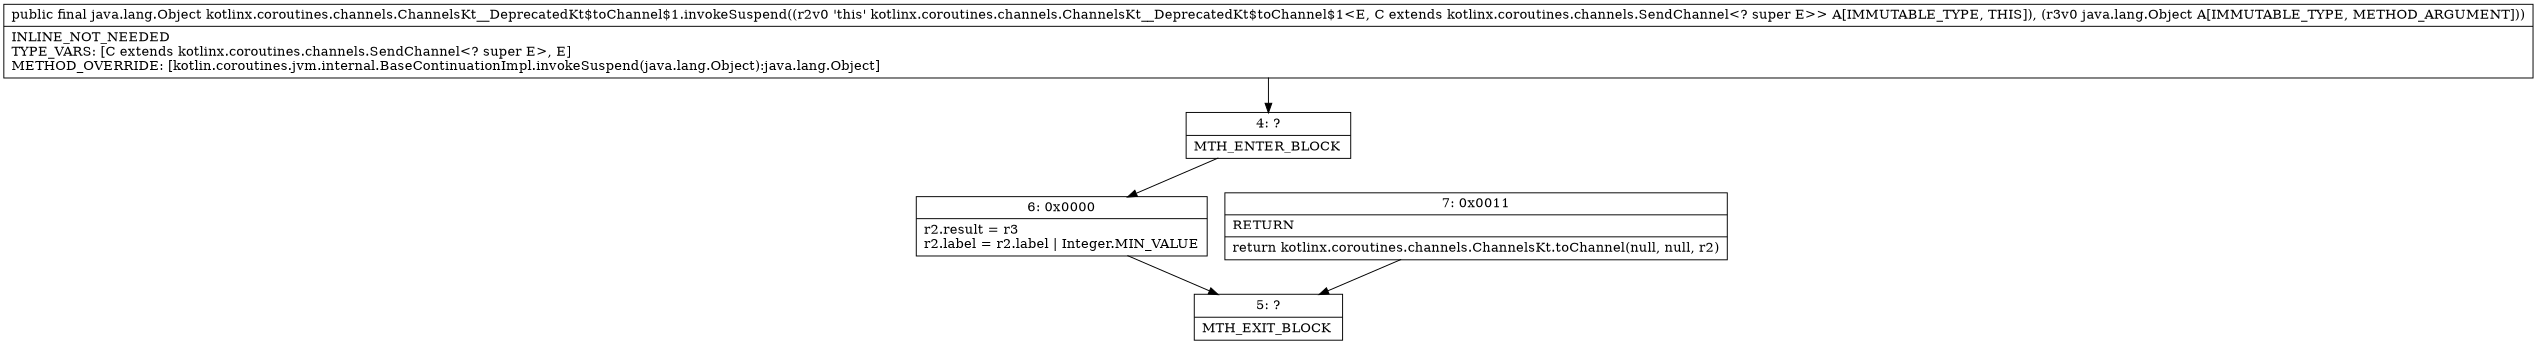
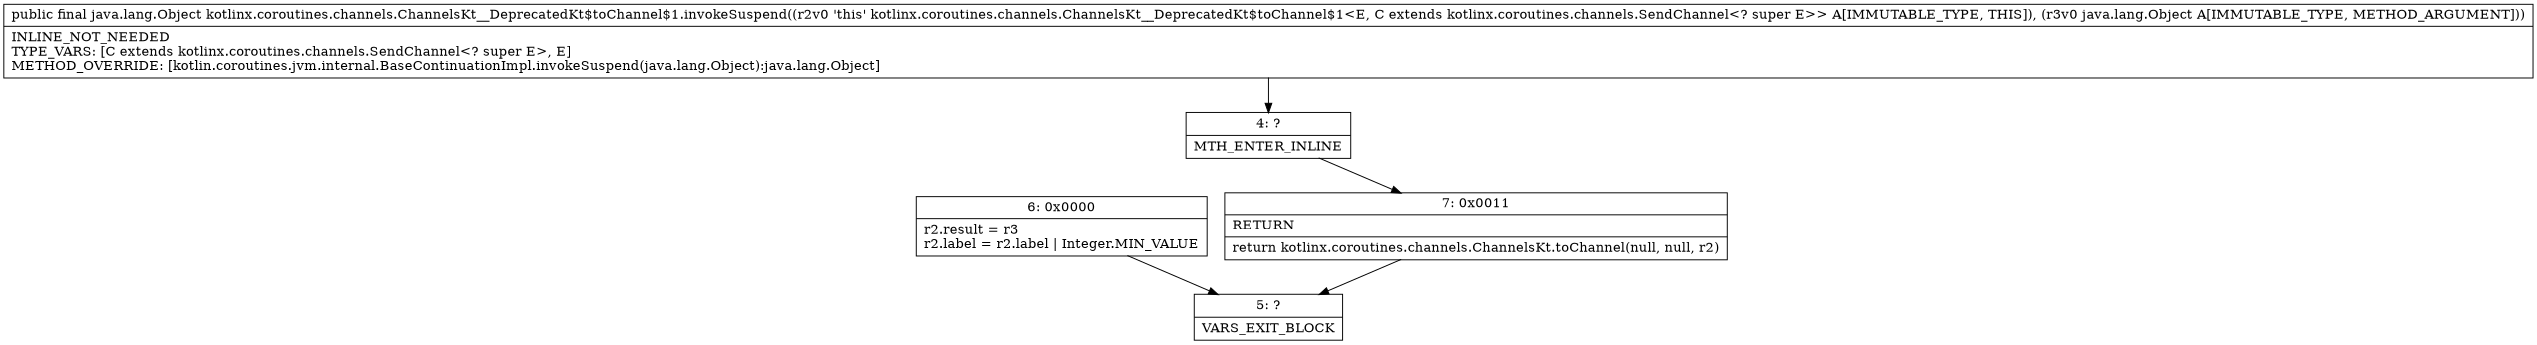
(1267, 146) -> (1268, 146)
(1177, 176) -> (1355, 174)
(1267, 328) -> (1268, 328)
